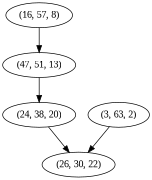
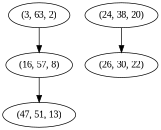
(39, 87) -> none
(101, 137) -> (39, 37)
